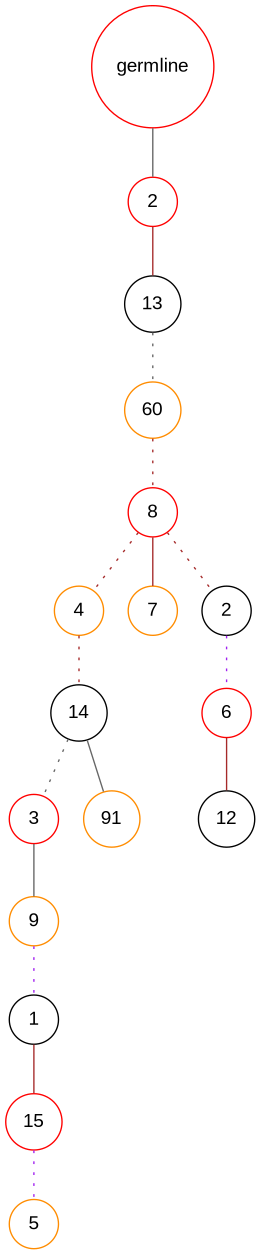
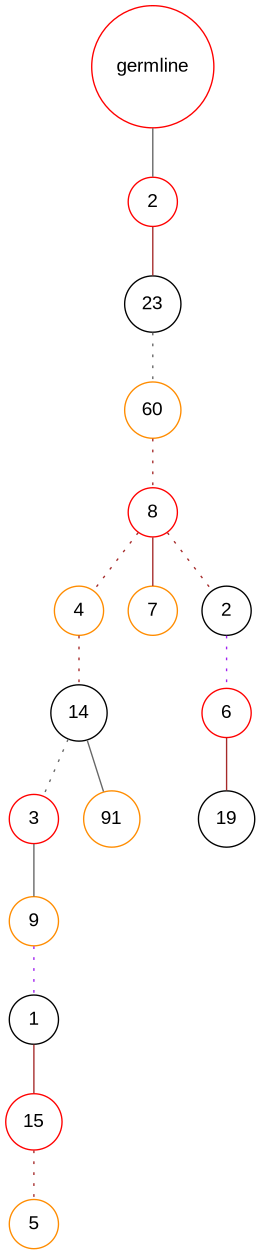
(153, 304) -> (153, 304)
(227, 819) -> (227, 819)
(34, 1175) -> (34, 1175)
